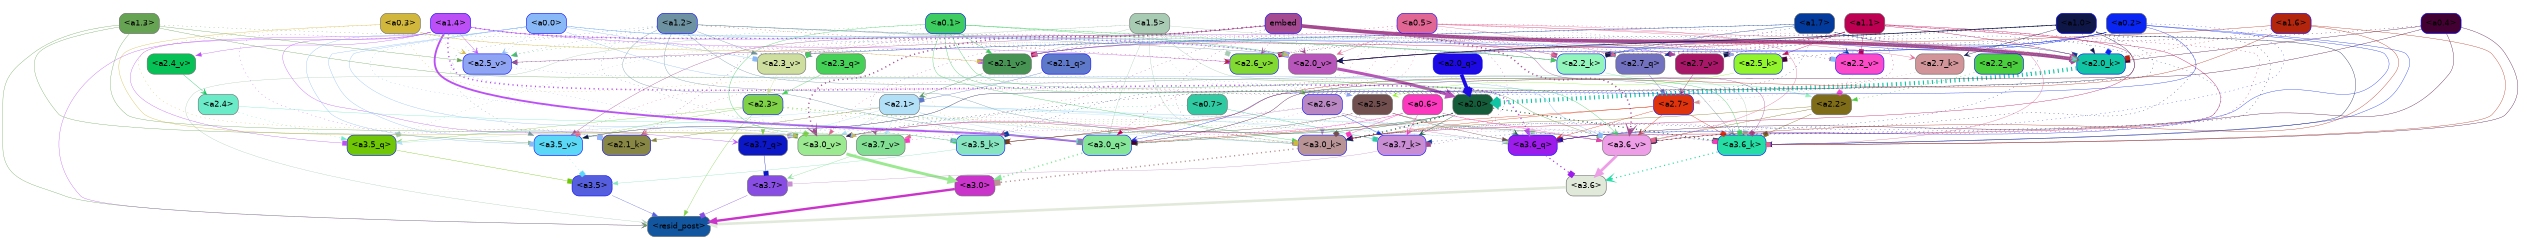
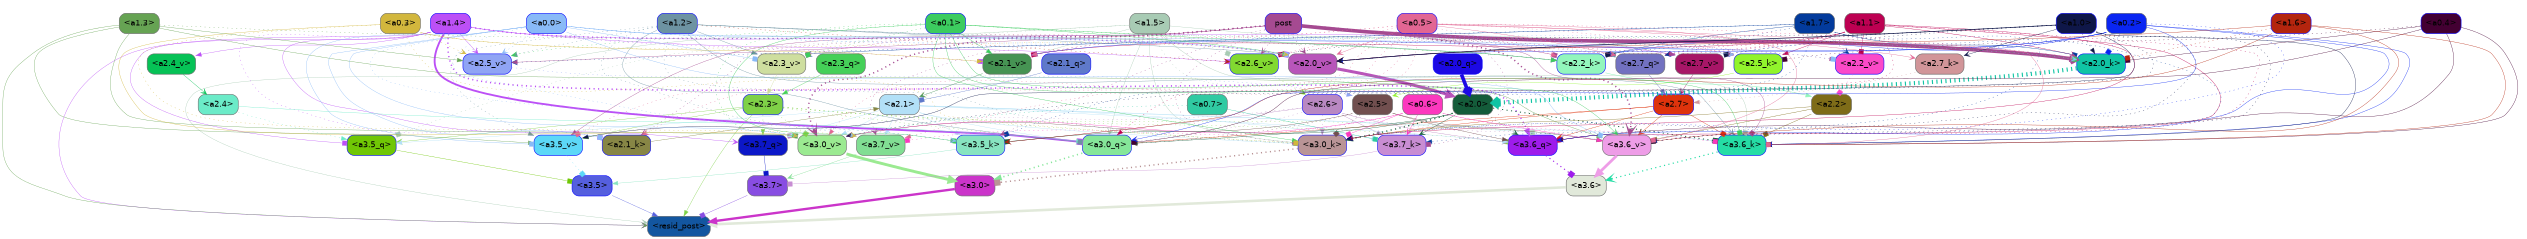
(1283, 23) -> (1283, 23)
(1999, 64) -> none
none -> (719, 71)
(976, 103) -> (976, 103)
(796, 120) -> (796, 121)
(1360, 124) -> (1360, 124)
